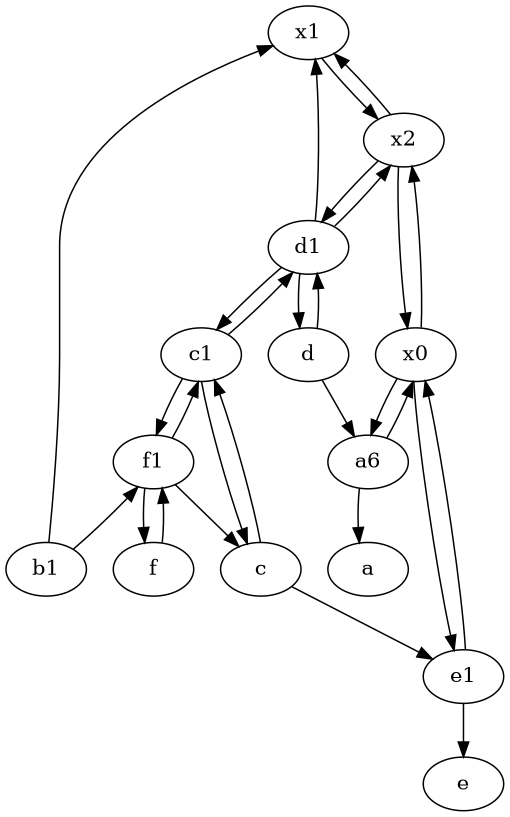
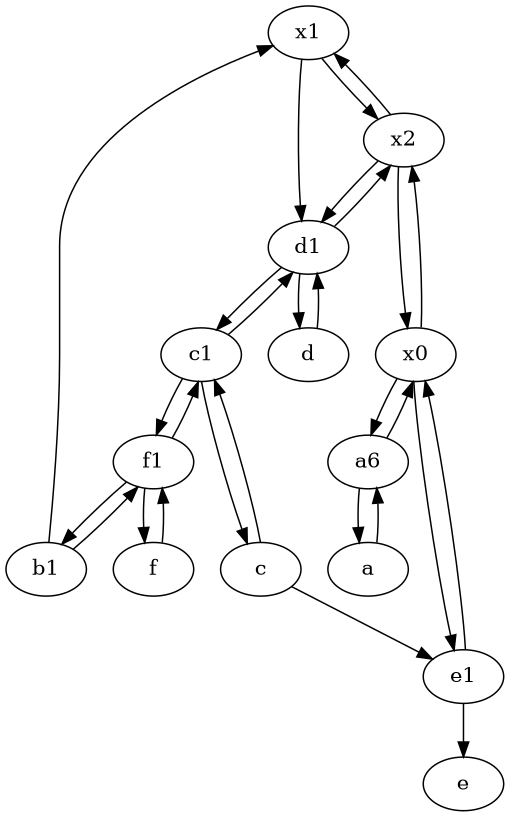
(319, 148) -> (298, 132)
(335, 402) -> (378, 523)
(202, 510) -> (99, 507)
